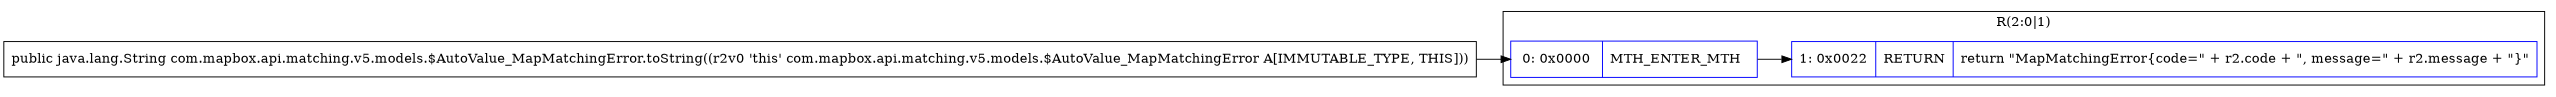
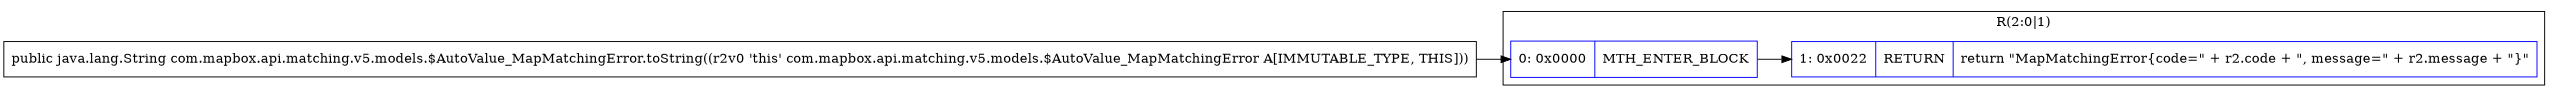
(1676, 59) -> (1676, 59)
